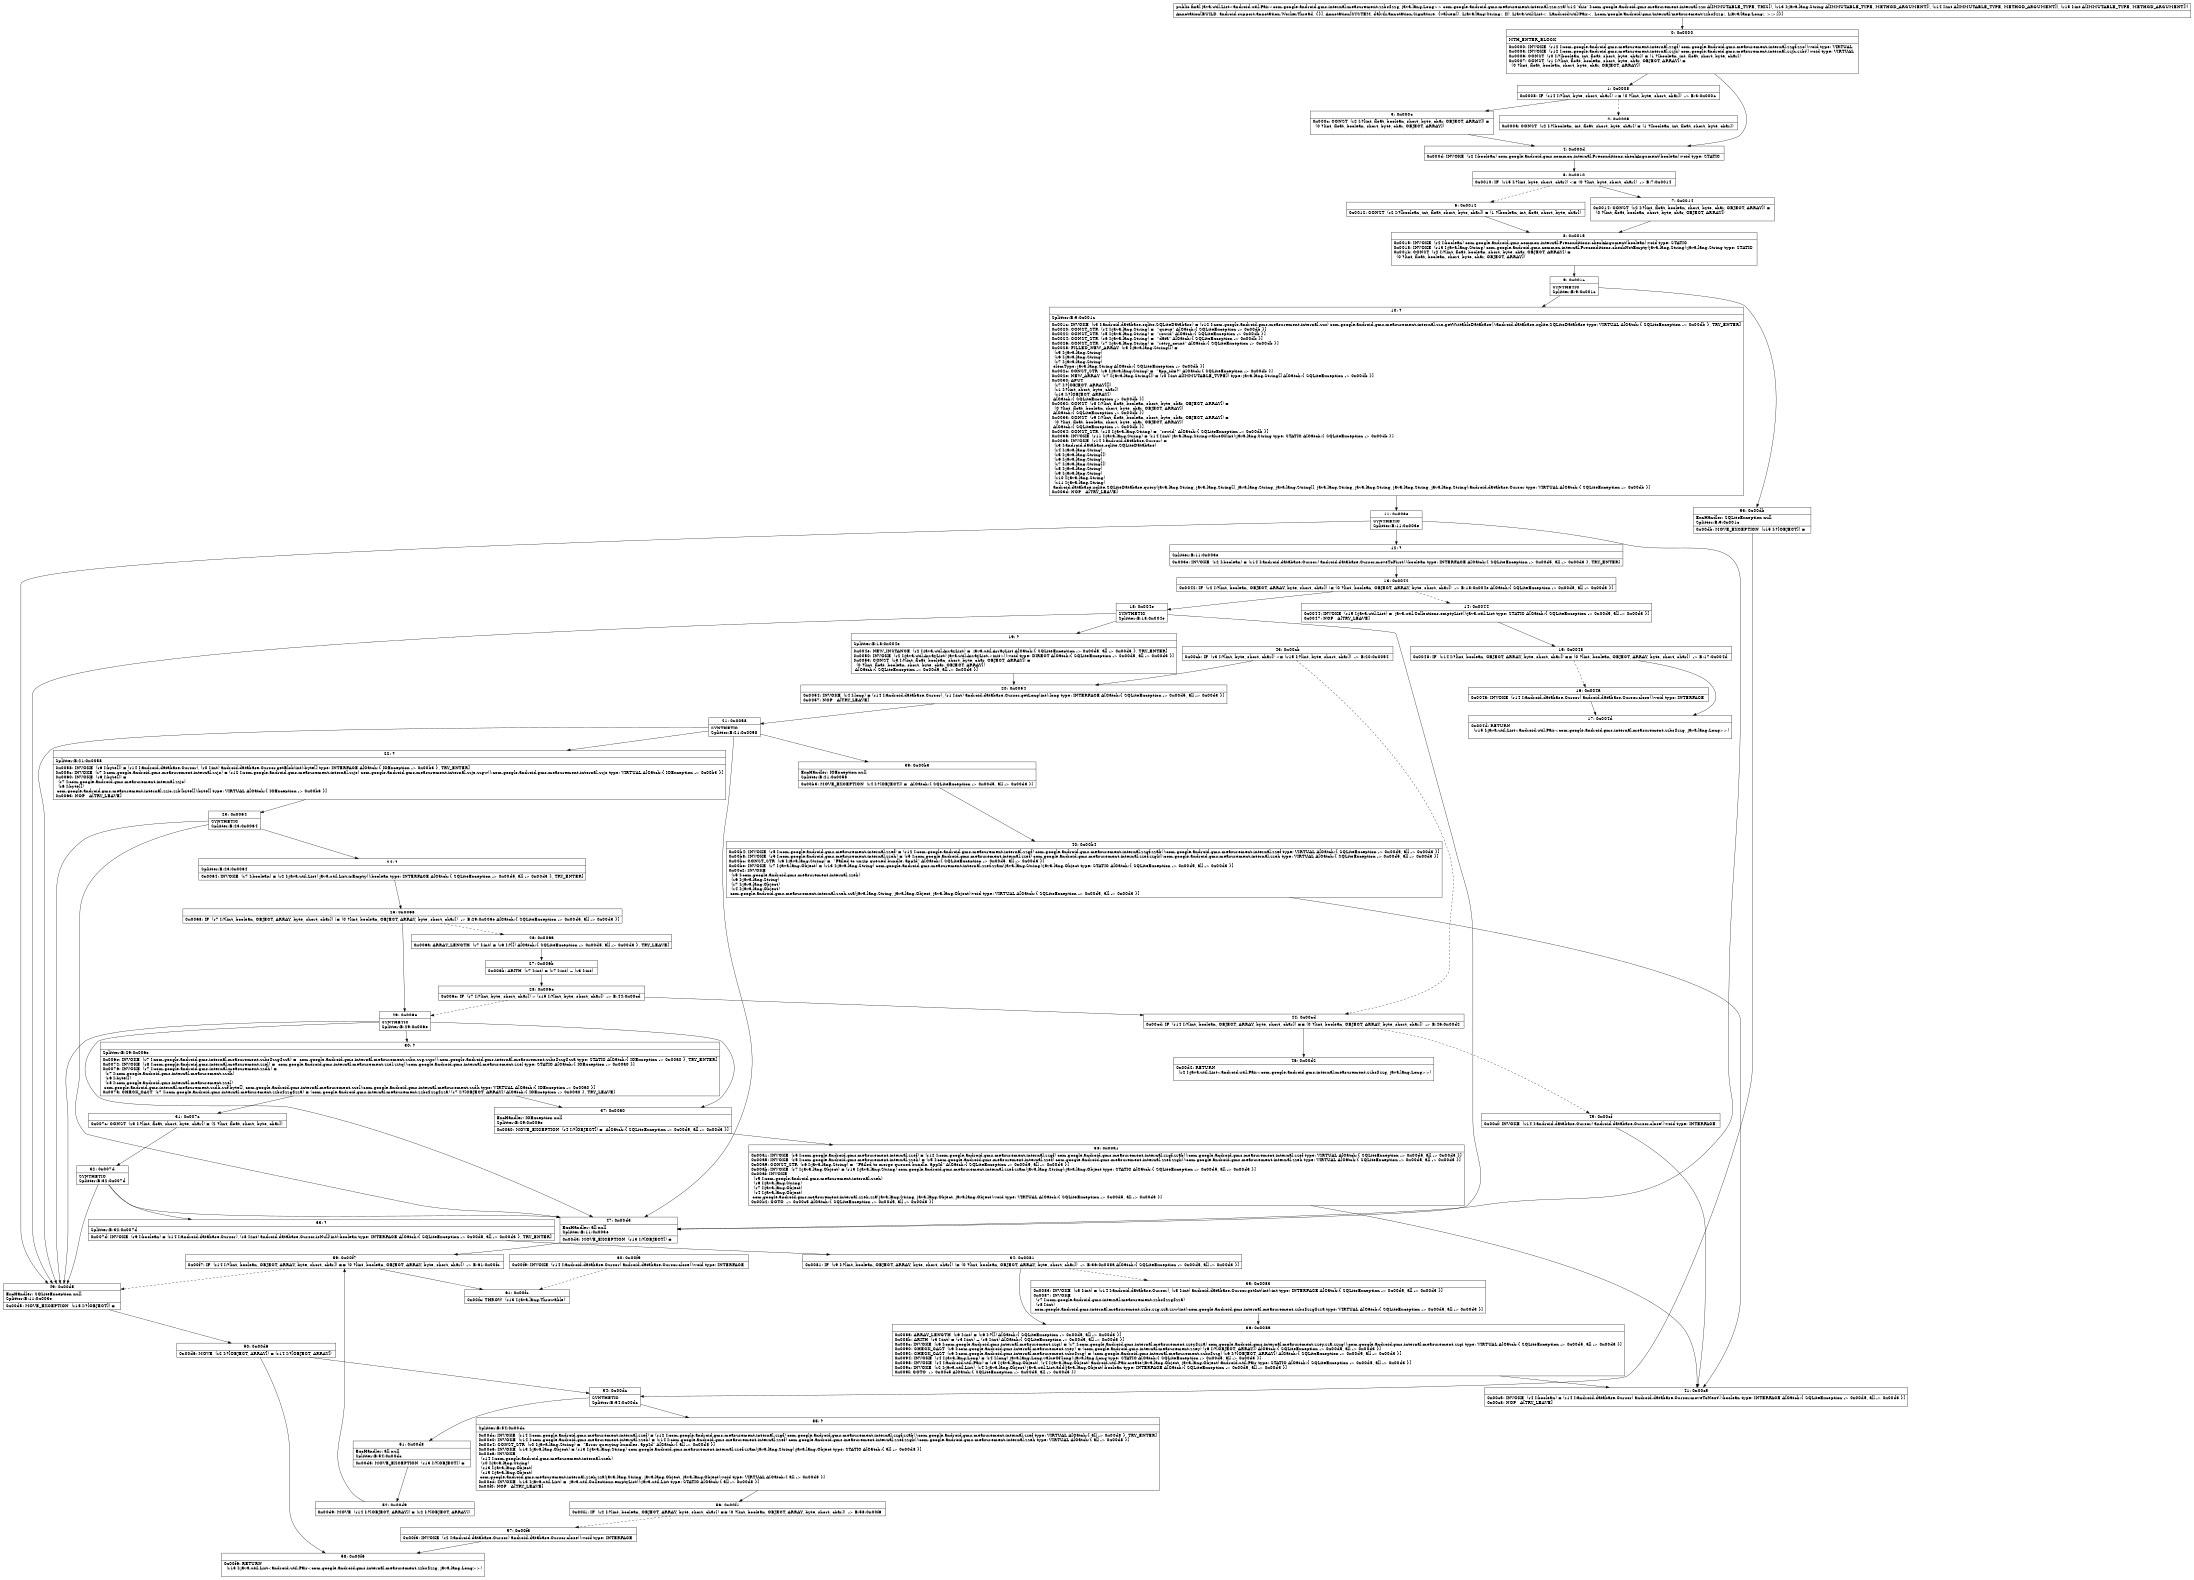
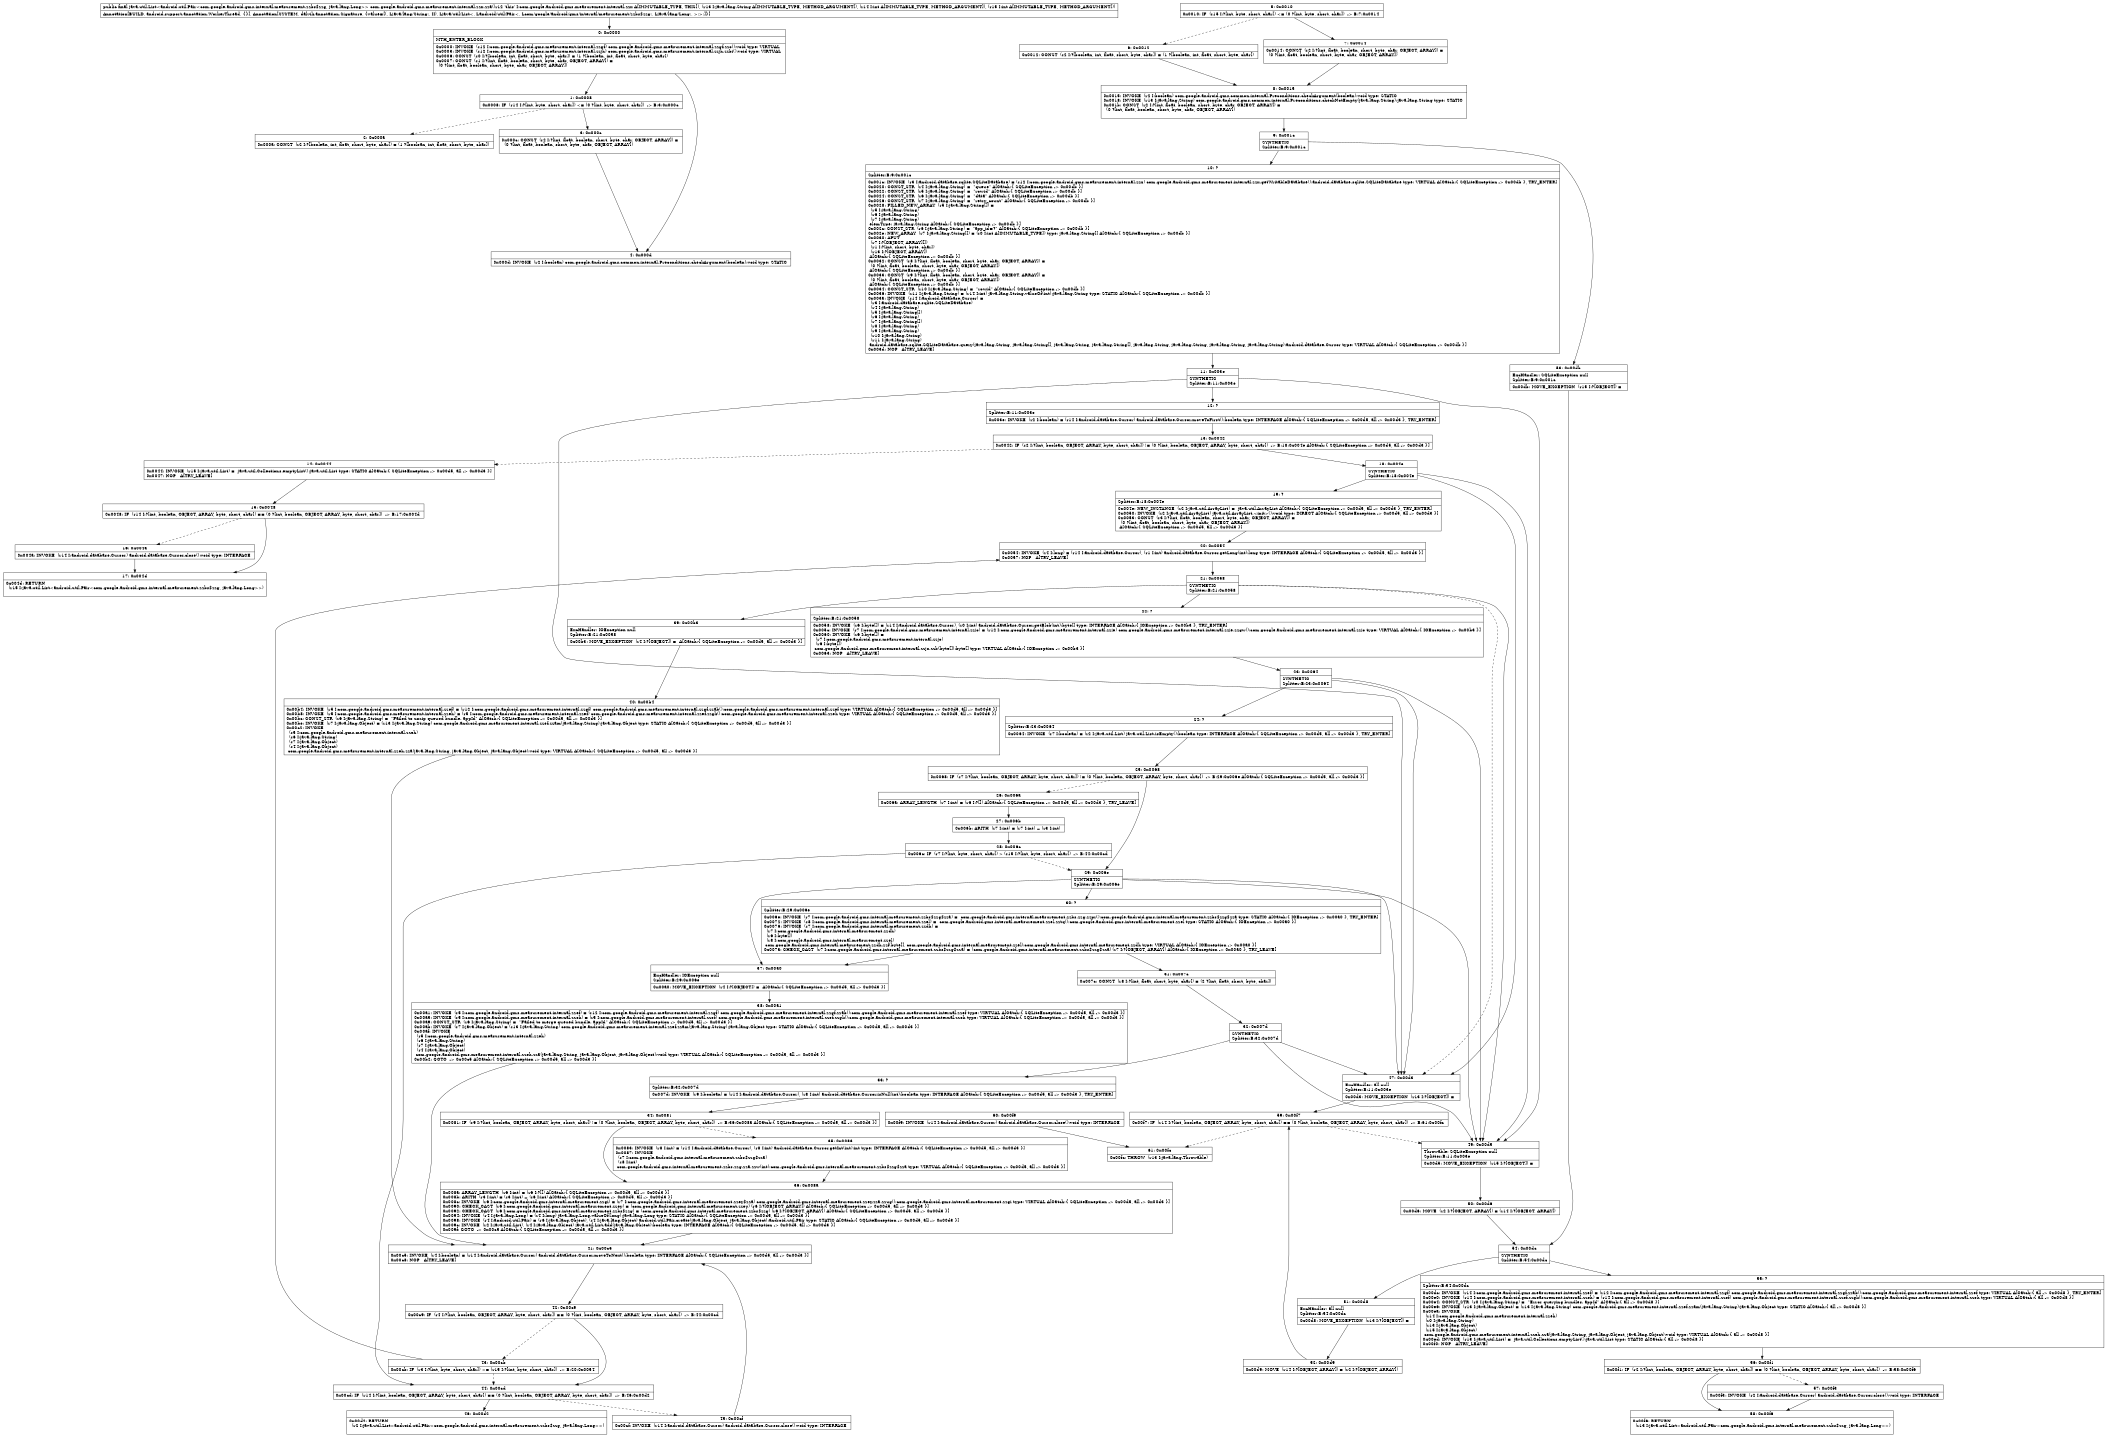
(1574, 164) -> none
(741, 996) -> (1492, 726)
(429, 1279) -> (1226, 1136)
(574, 1279) -> (1081, 1136)
(44, 1294) -> (1461, 1152)
none -> (564, 1312)
(290, 1459) -> (1702, 1392)
